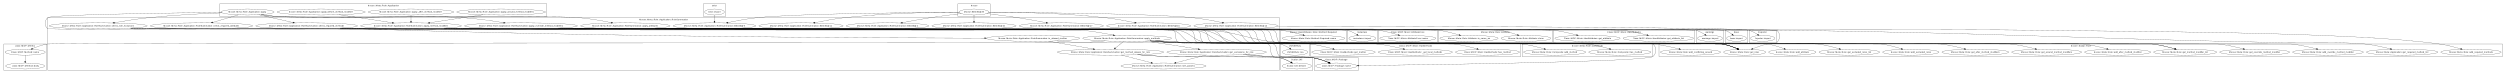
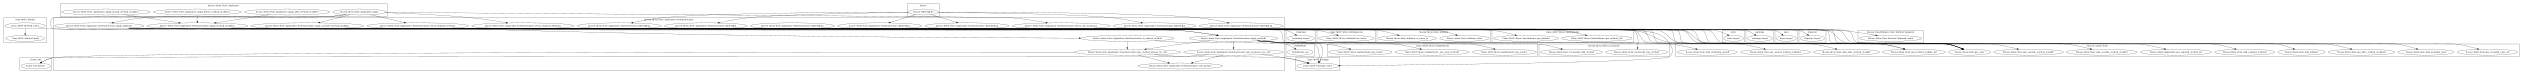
(714, 19) -> (1231, 29)
(974, 19) -> none
(568, 43) -> (628, 29)
